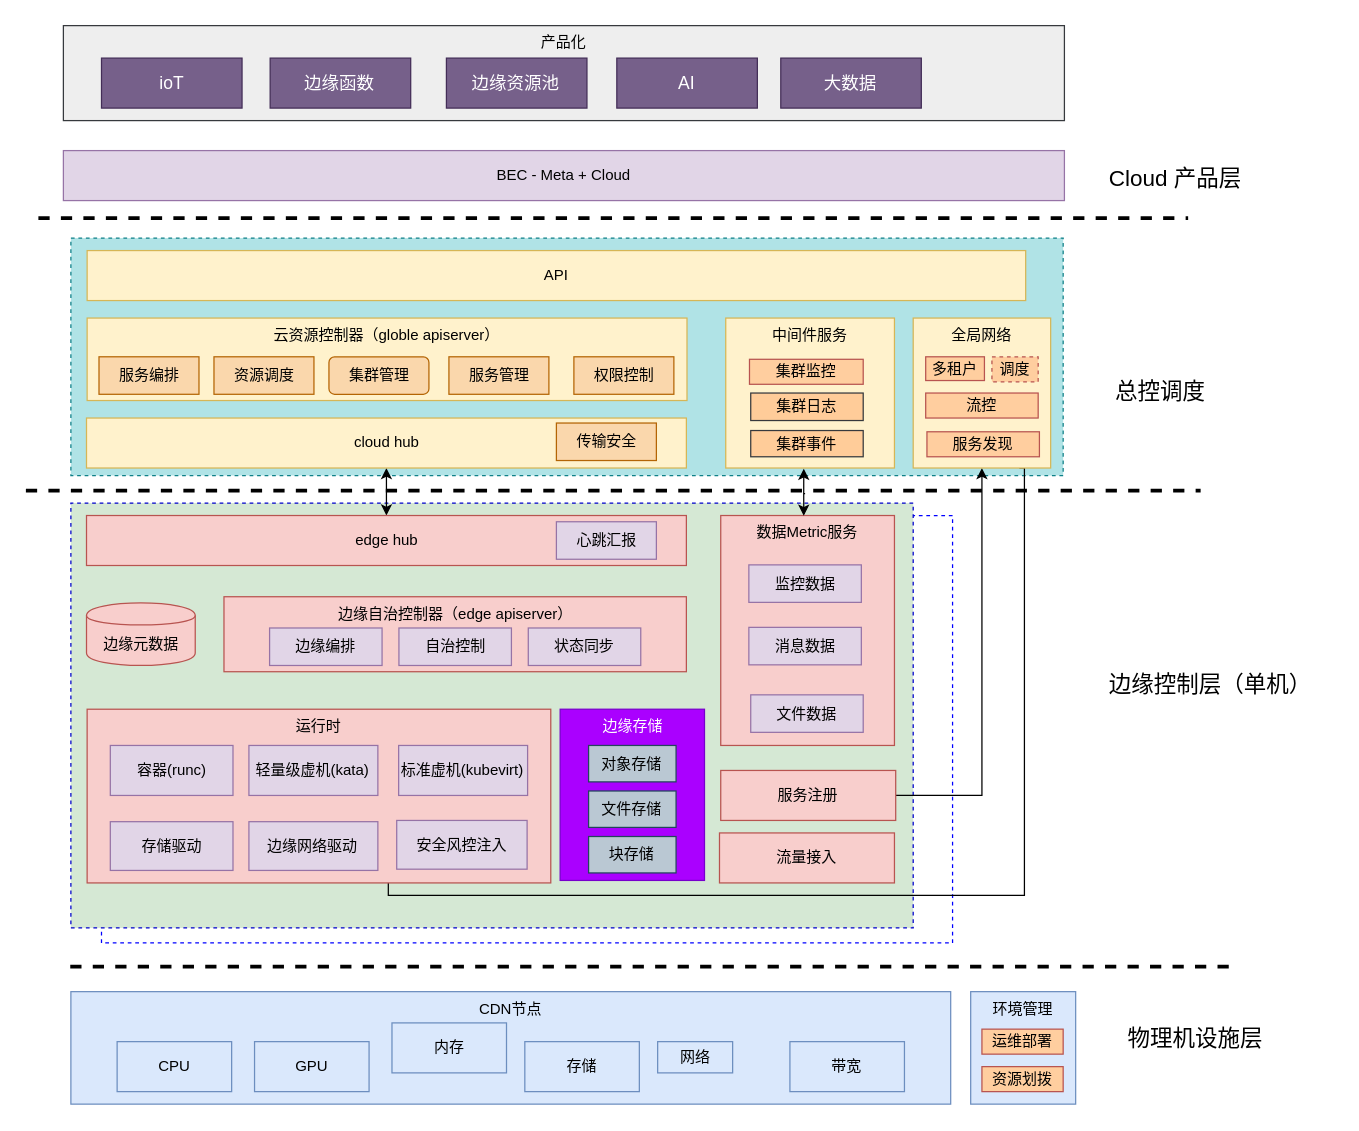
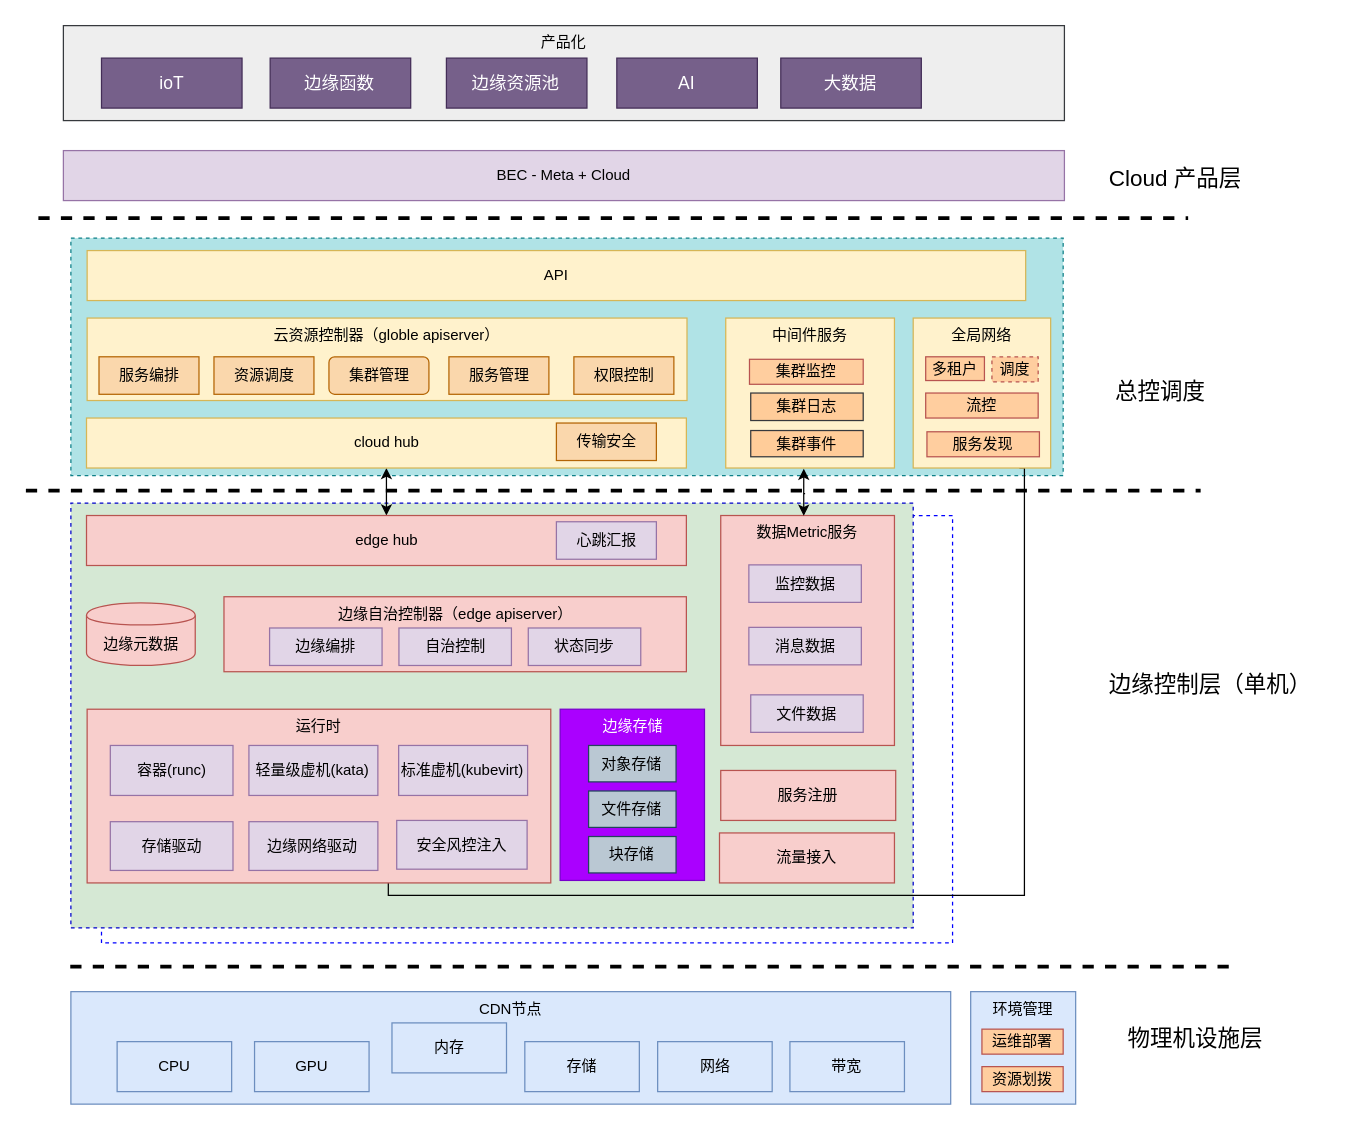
(982, 679) -> none
(695, 1058) -> (715, 1067)
